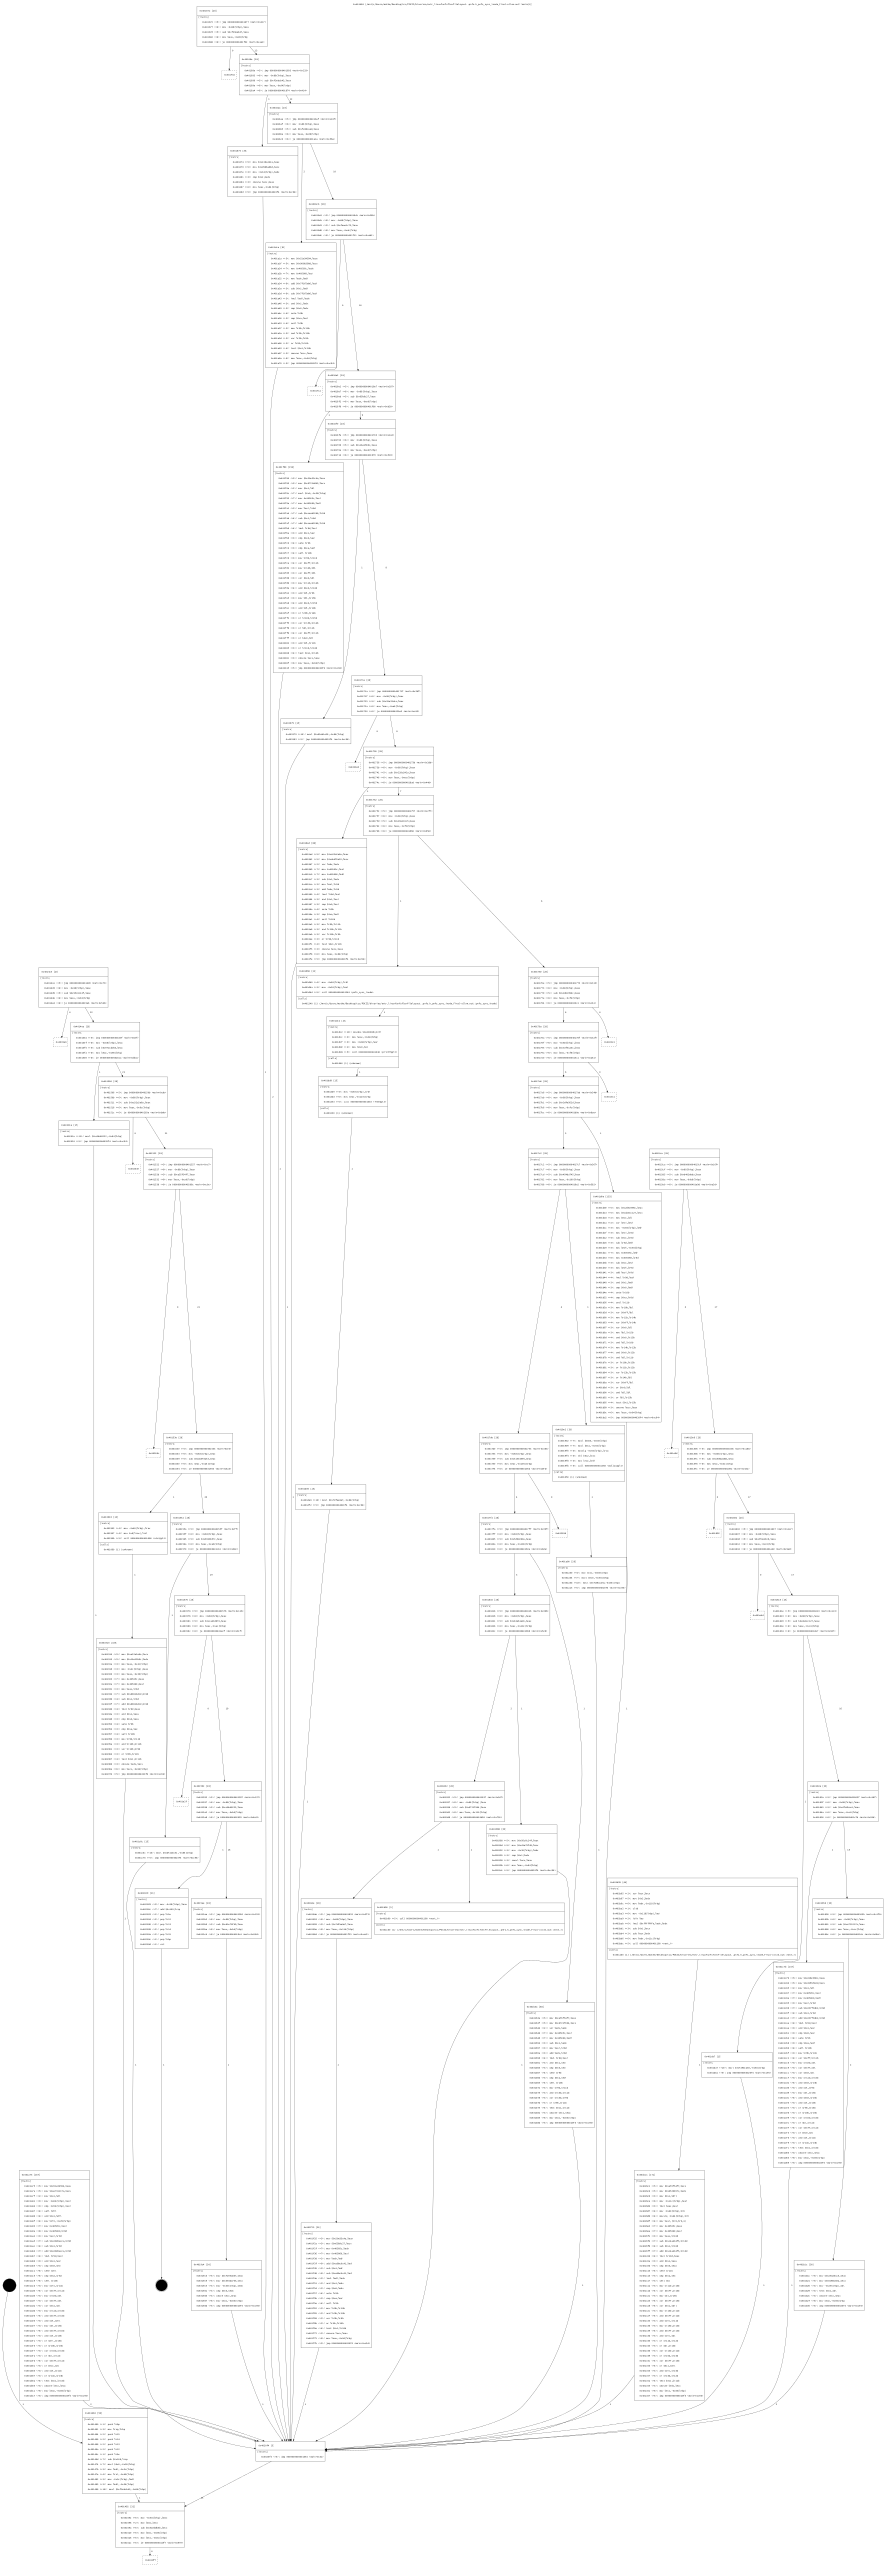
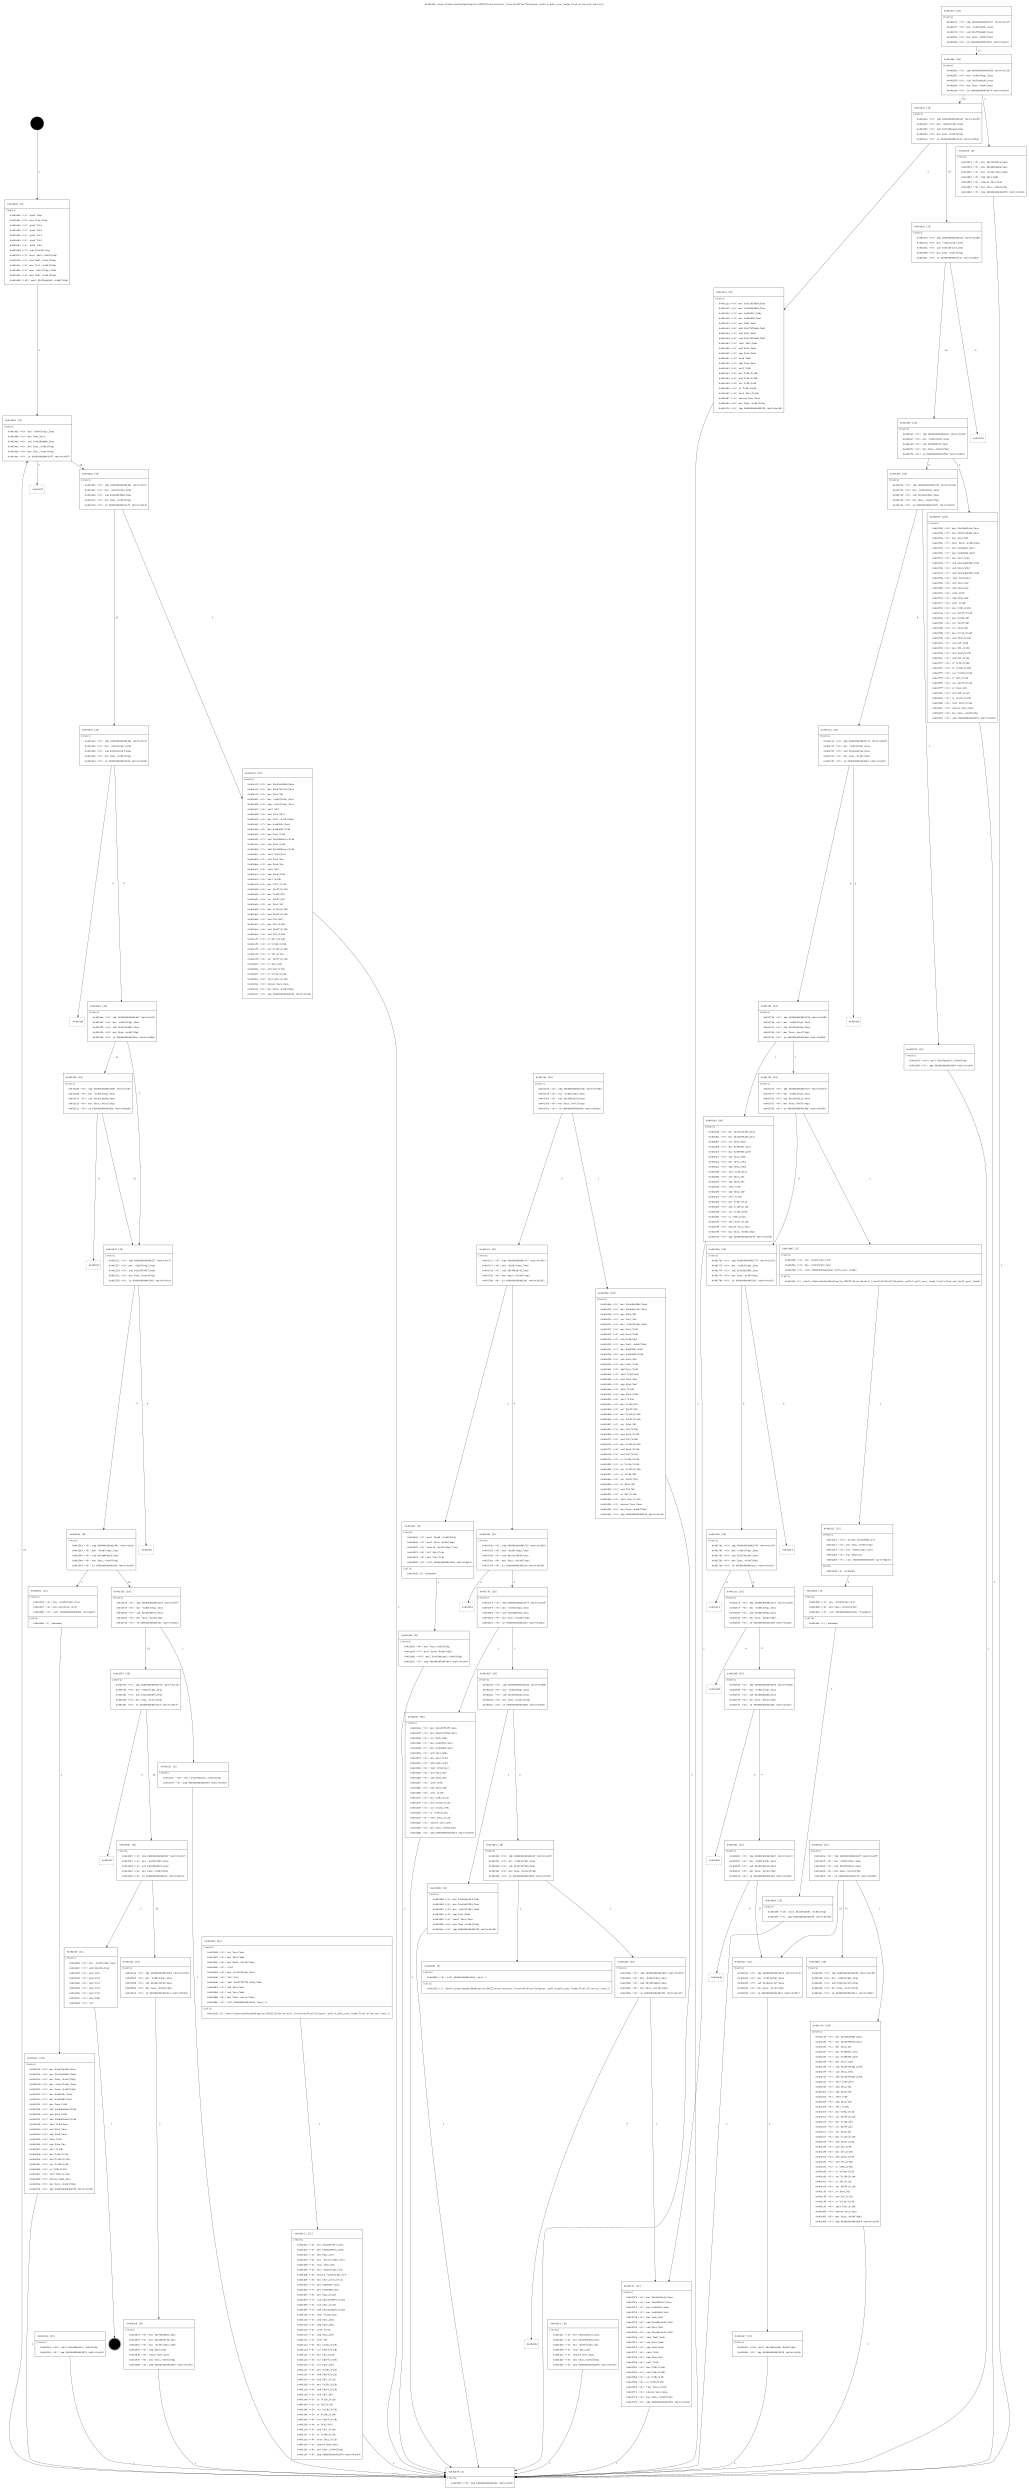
(229, 75) -> none
none -> (114, 489)
(564, 1069) -> (750, 1578)
(95, 1091) -> (139, 1142)
(291, 1701) -> (702, 1762)
(823, 1708) -> (831, 1935)
(847, 2099) -> none
none -> (531, 2344)
